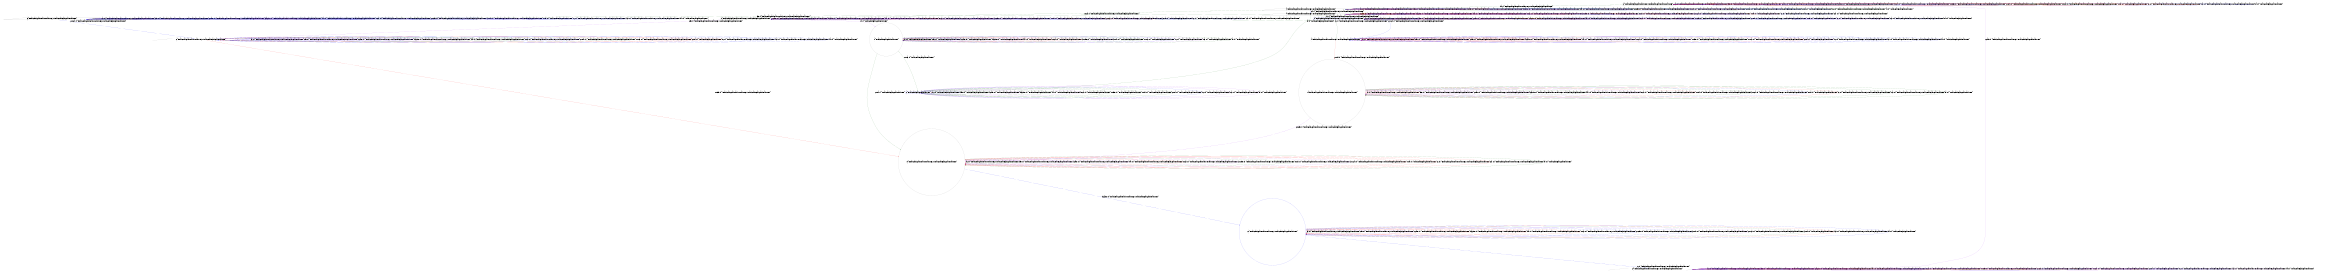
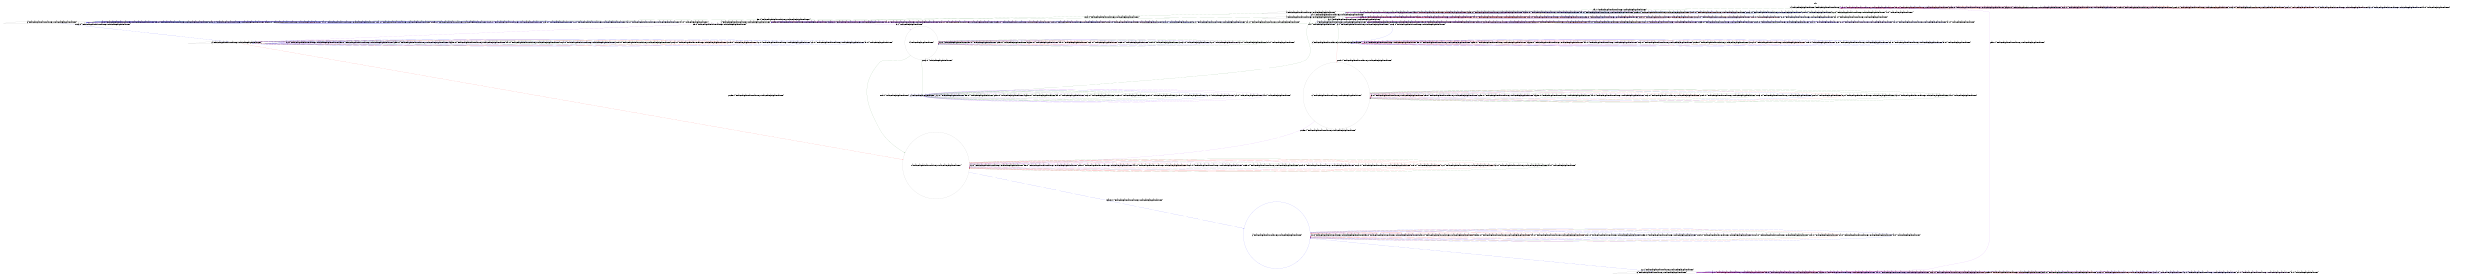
none -> (1815, 4)
